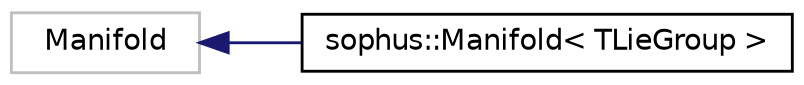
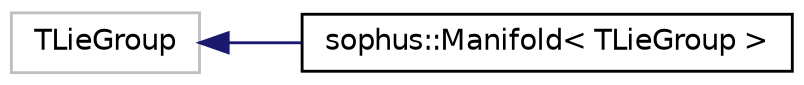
(105, 43) -> (105, 43)
